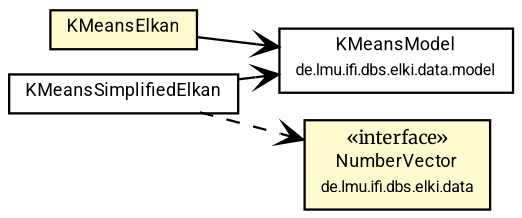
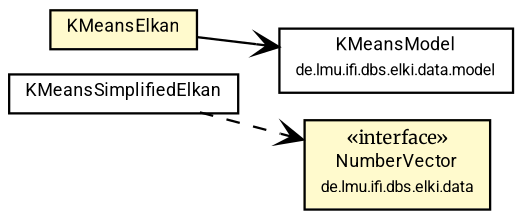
(247, 78) -> none
